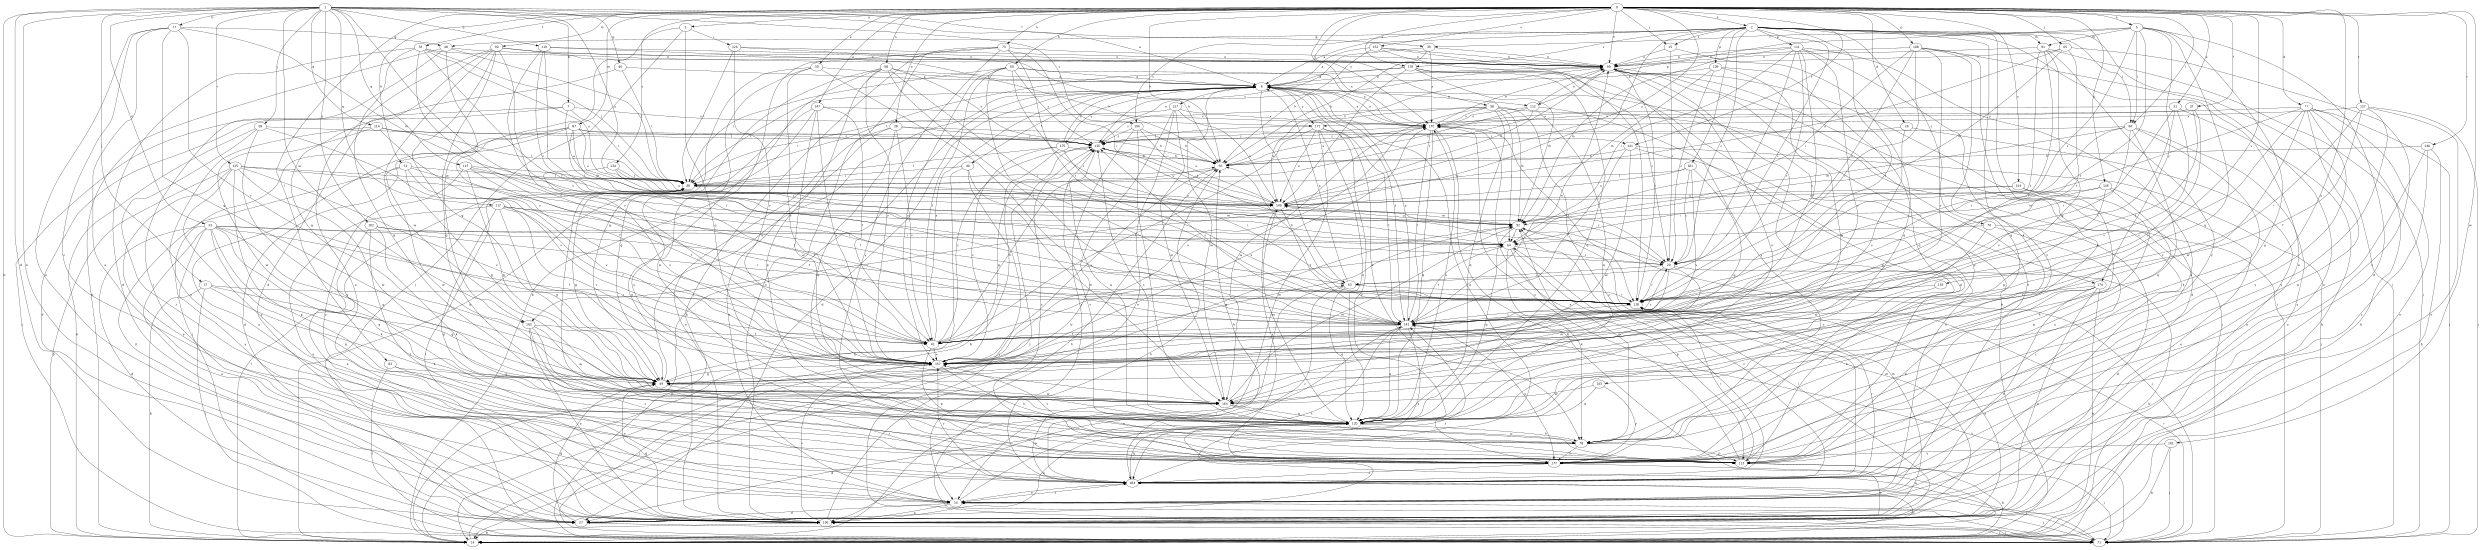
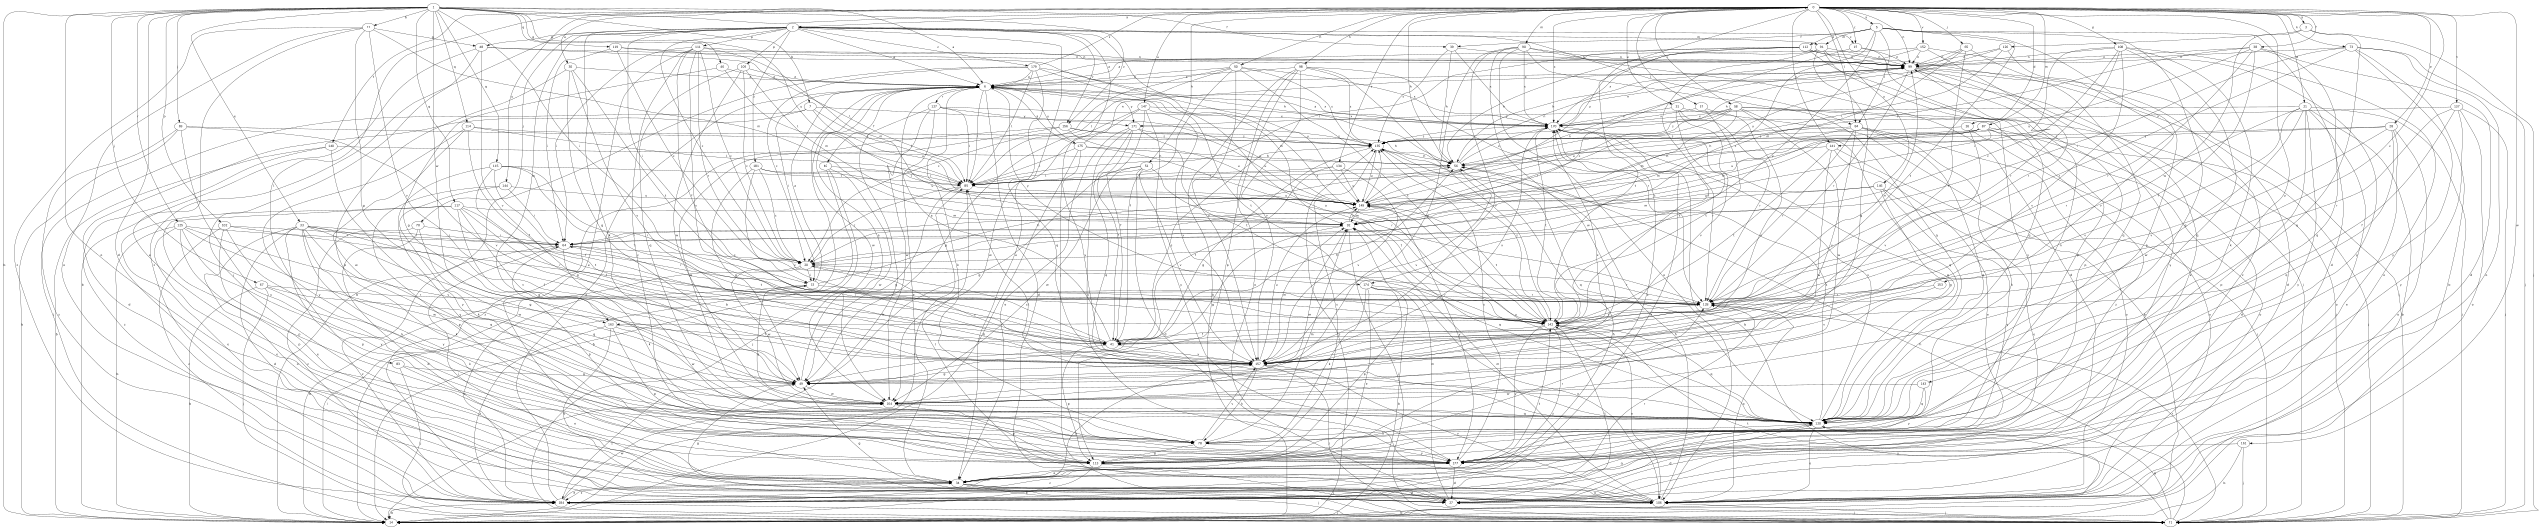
(1464, 21) -> (1417, 9)
(1396, 95) -> (1395, 55)
(461, 178) -> none
(893, 249) -> none
none -> (1281, 266)
none -> (1207, 468)
